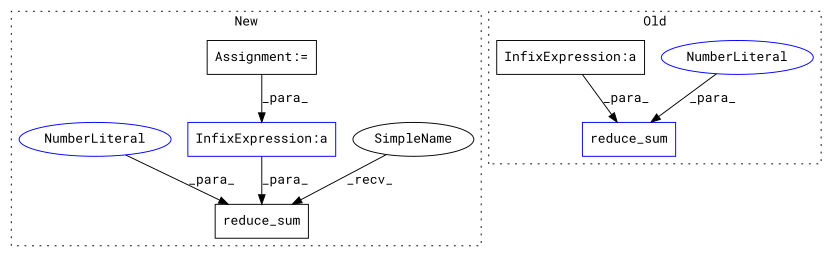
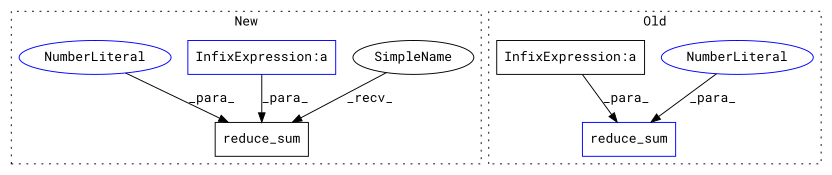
(262, 57) -> none
